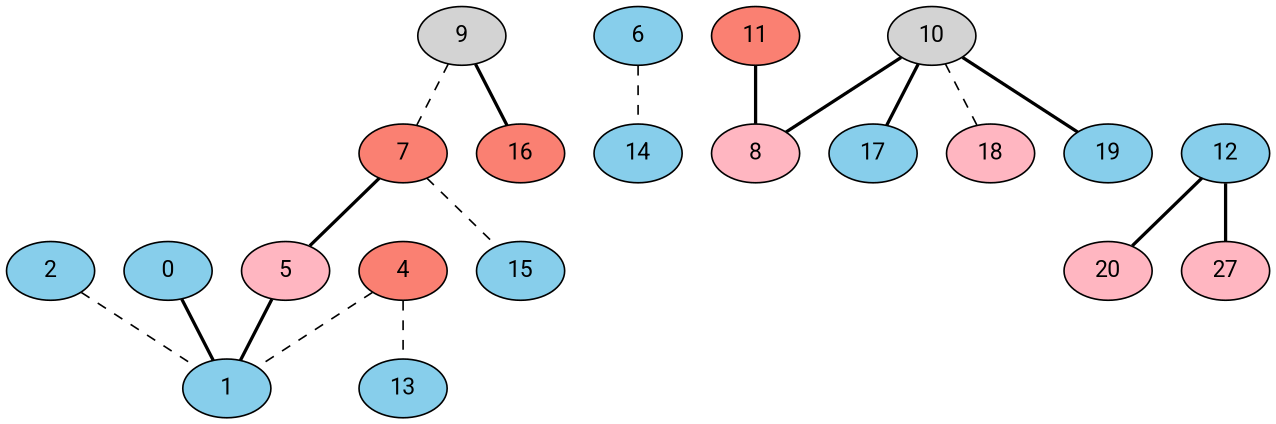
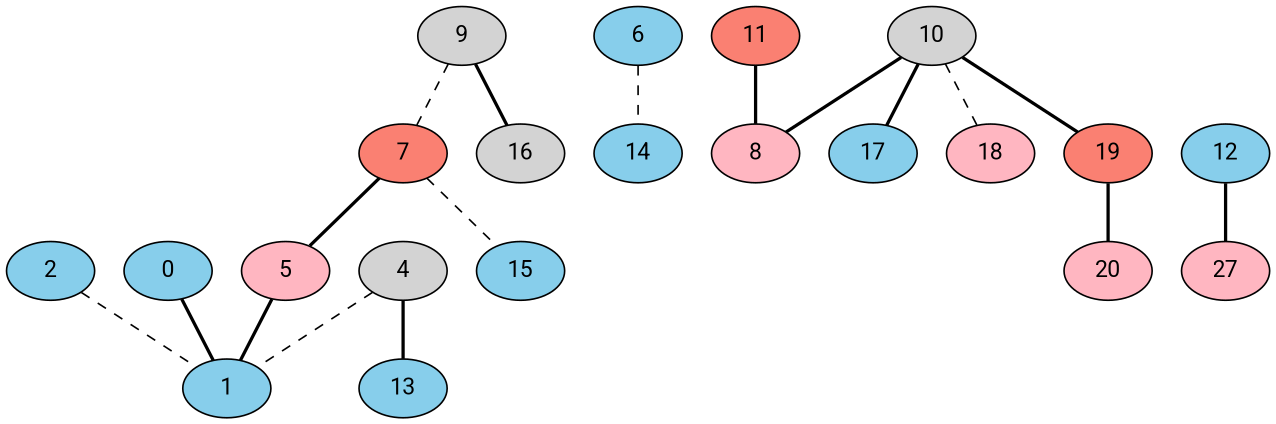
(521, 153) -> (521, 153)
(1108, 153) -> (1108, 153)
(1167, 212) -> (1108, 212)
(403, 271) -> (403, 271)
(403, 330) -> (403, 330)
